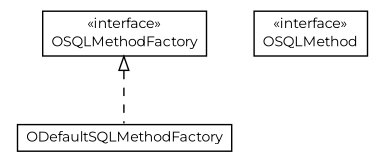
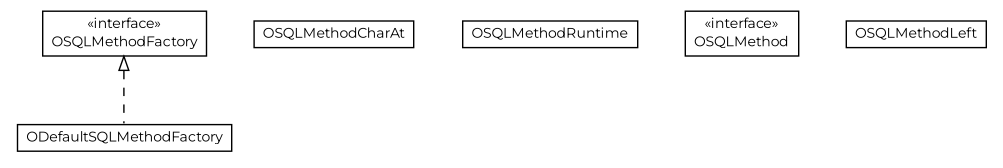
none -> (334, 34)
none -> (550, 34)
none -> (916, 34)
